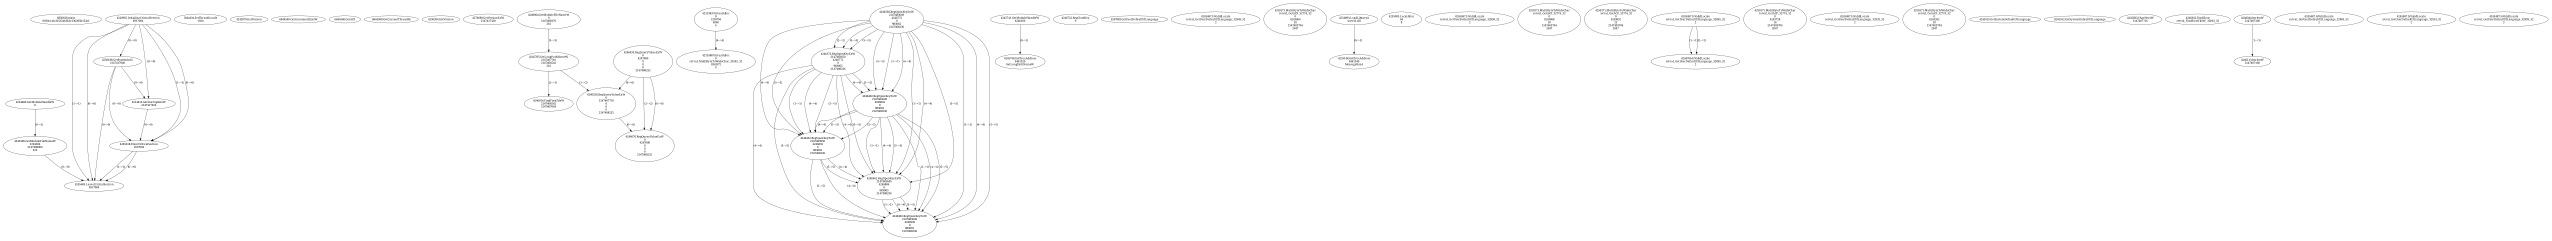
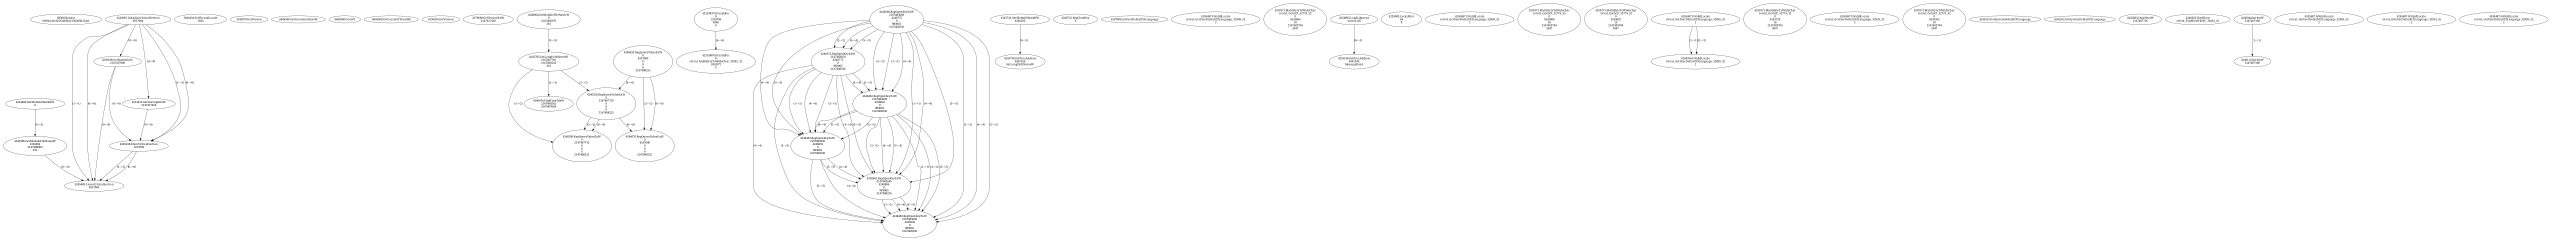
(133, 82) -> none
none -> (582, 146)
